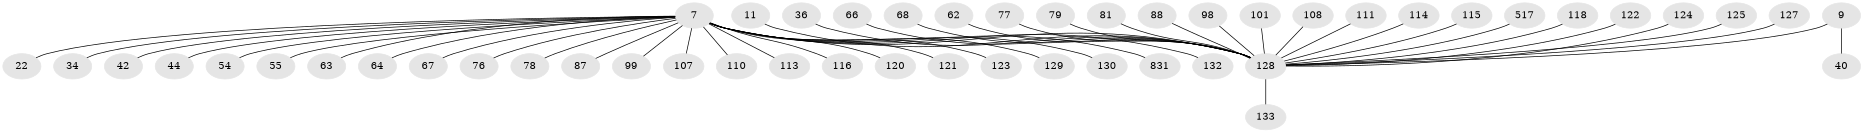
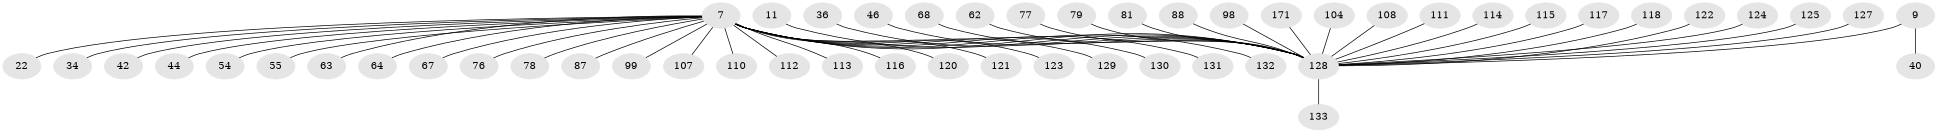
(852, 16) -> (873, 16)
(1260, 16) -> (1281, 16)
none -> (1334, 16)
(1525, 16) -> (1599, 16)
none -> (790, 66)
(1160, 66) -> (1213, 66)
